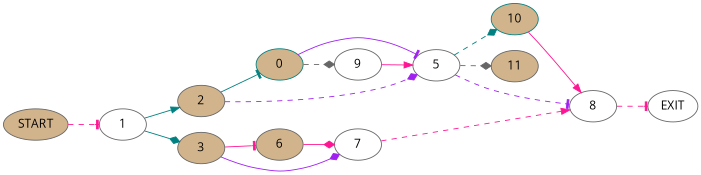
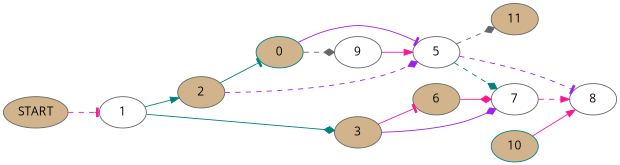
(471, 45) -> (471, 73)
(673, 106) -> none
